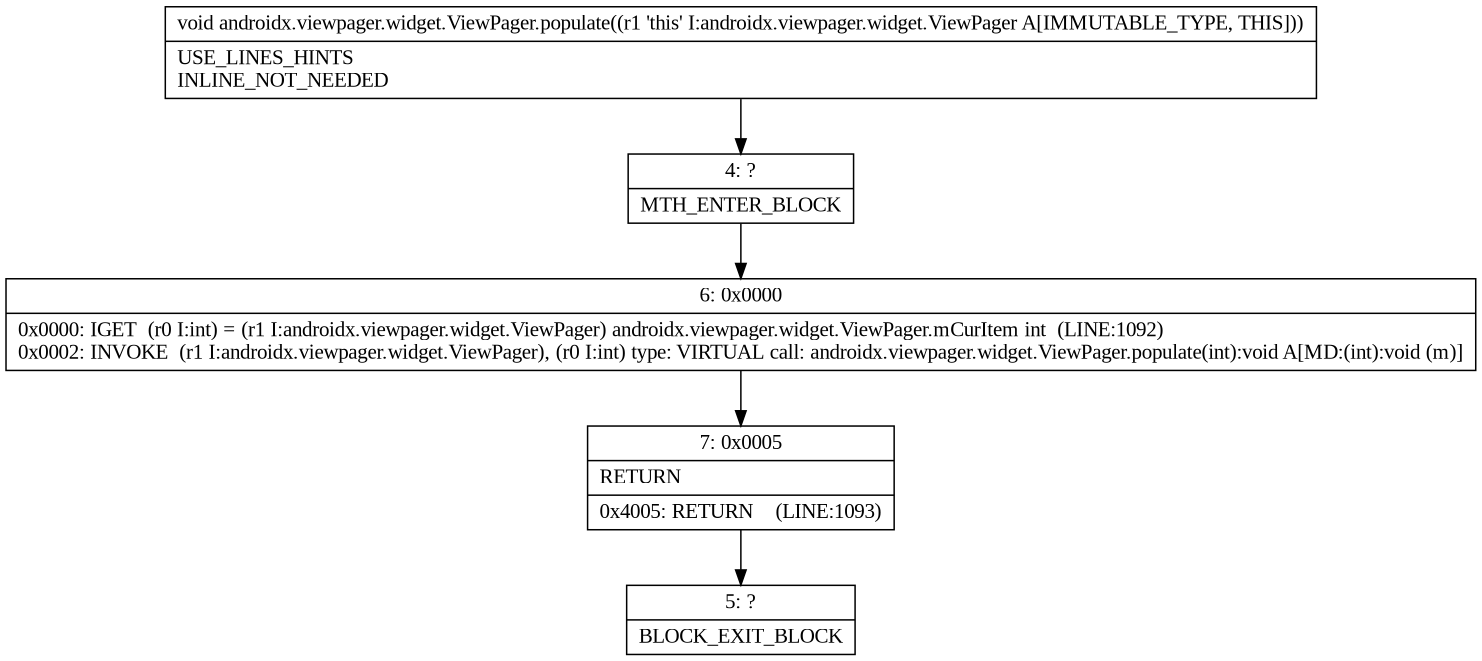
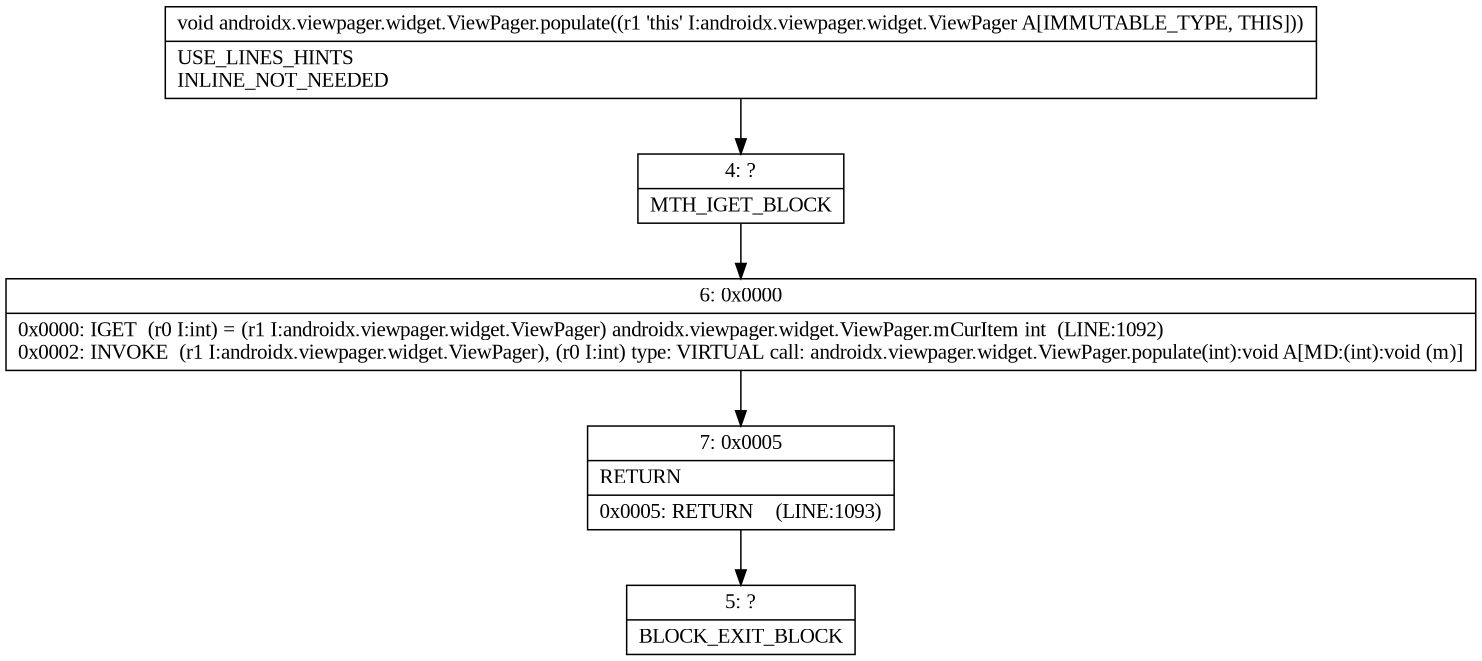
(741, 205) -> (741, 205)
(741, 512) -> (741, 512)
